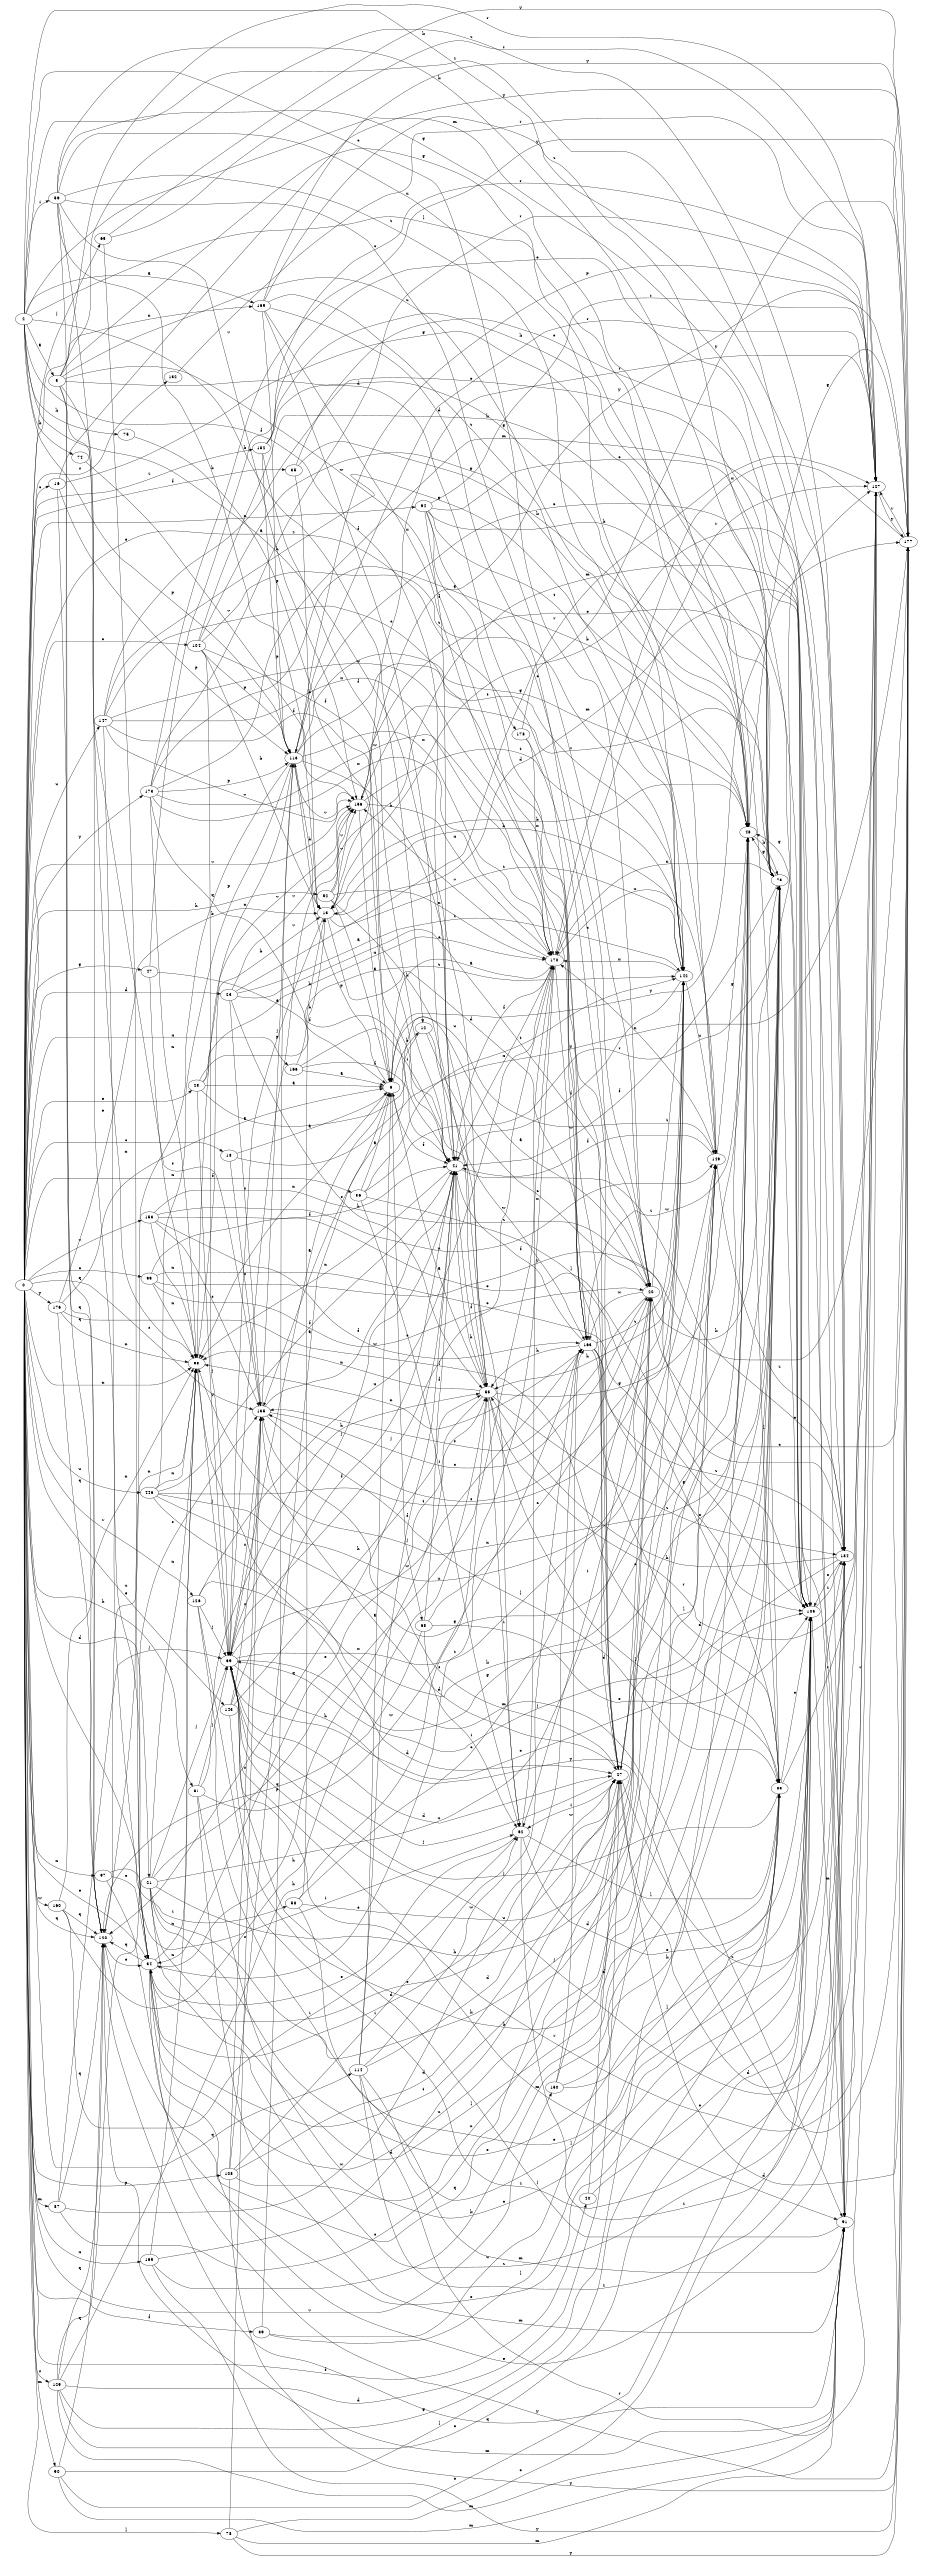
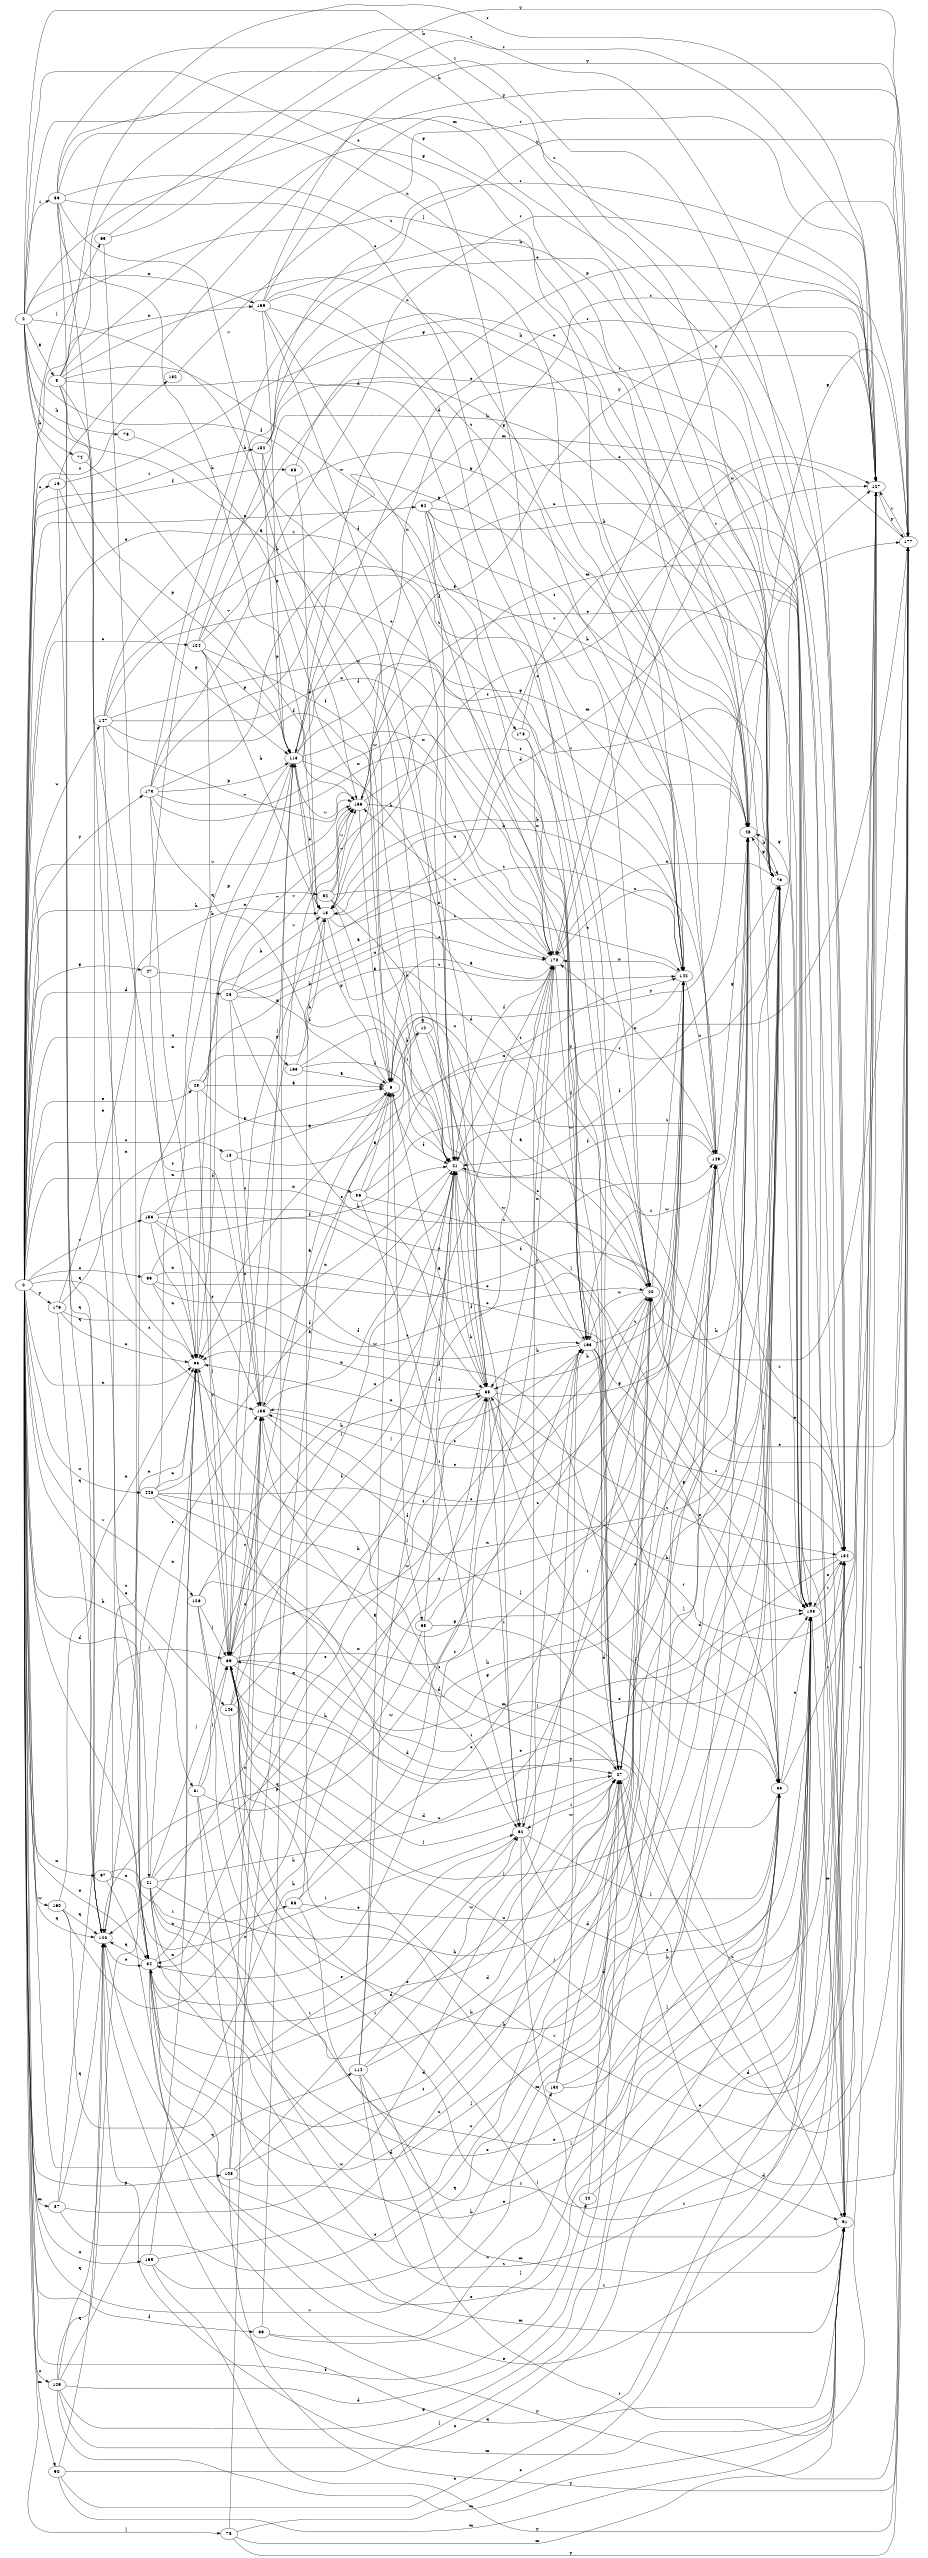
(149, 274) -> (149, 274)
(611, 577) -> (664, 408)
